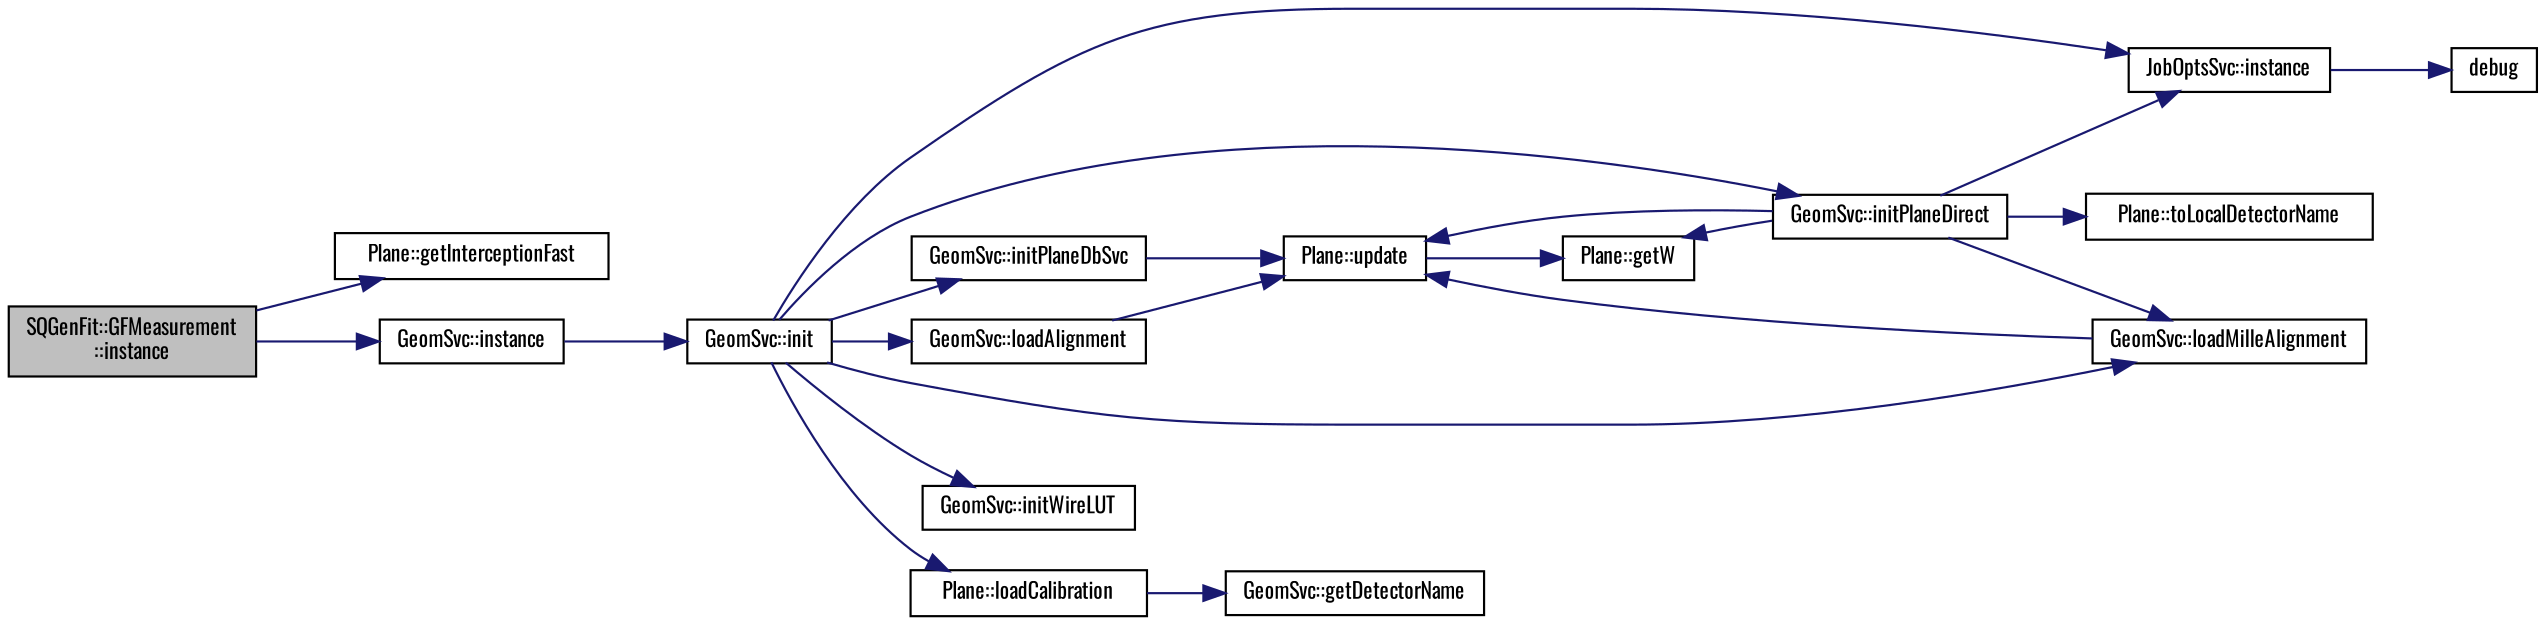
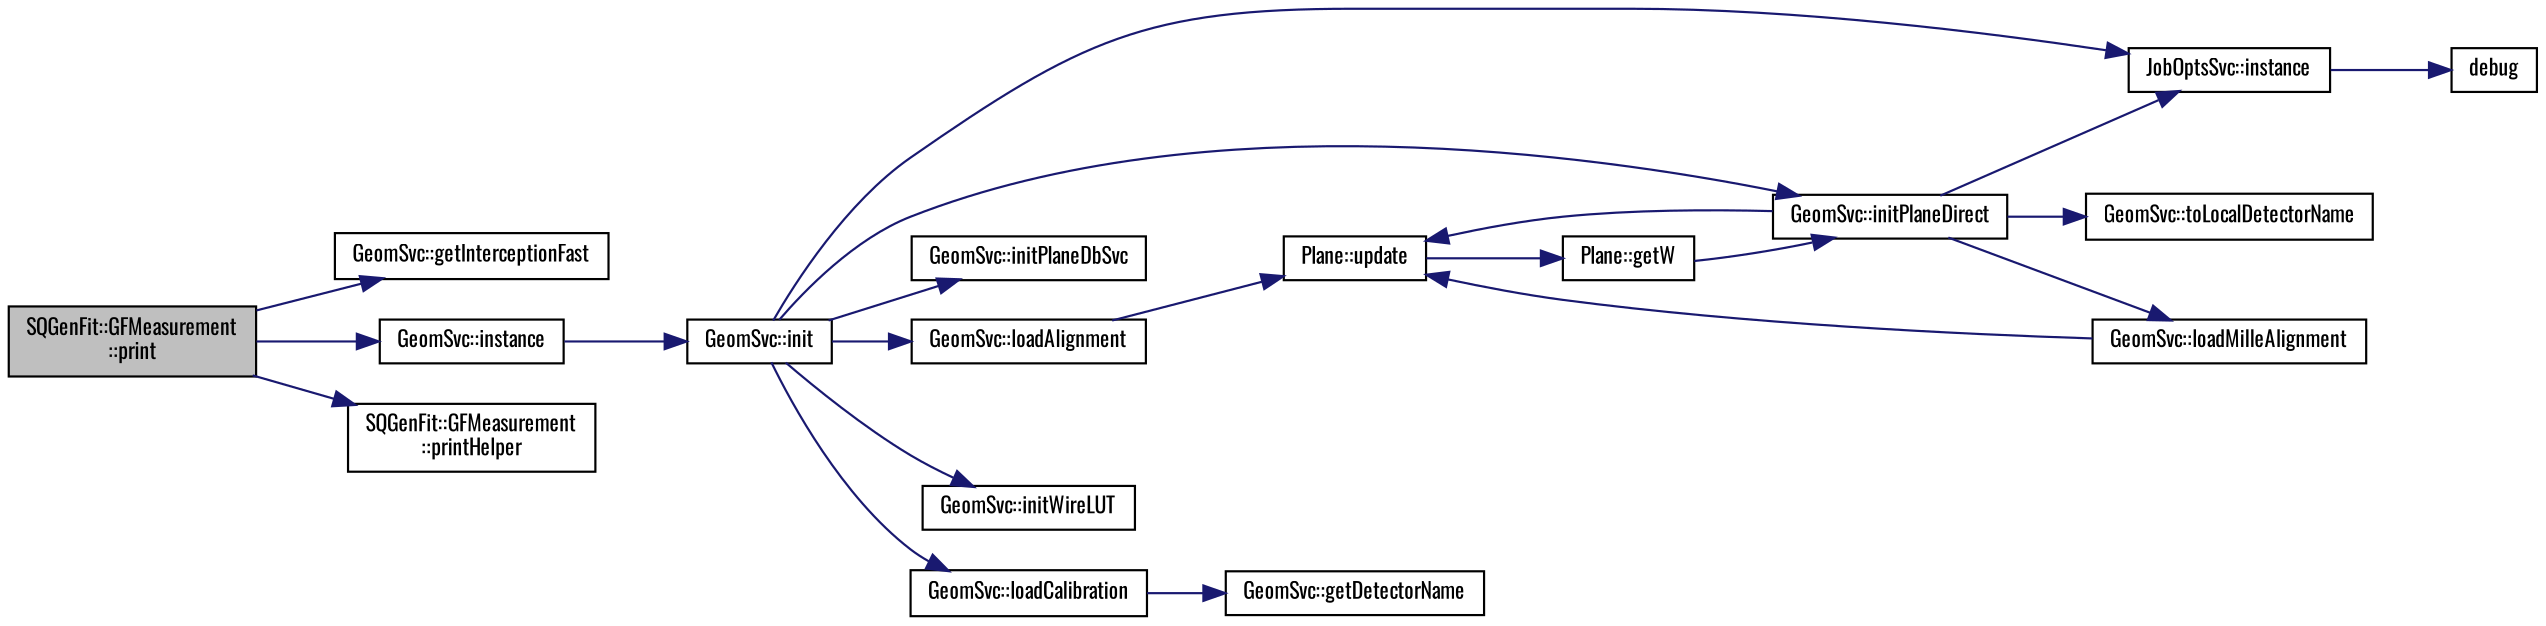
(2229, 217) -> (2229, 217)
(1739, 226) -> (1754, 253)
(472, 256) -> (472, 256)
(1203, 258) -> none
(132, 341) -> (132, 341)
(1470, 425) -> none
none -> (472, 438)
(1029, 593) -> (1029, 593)
